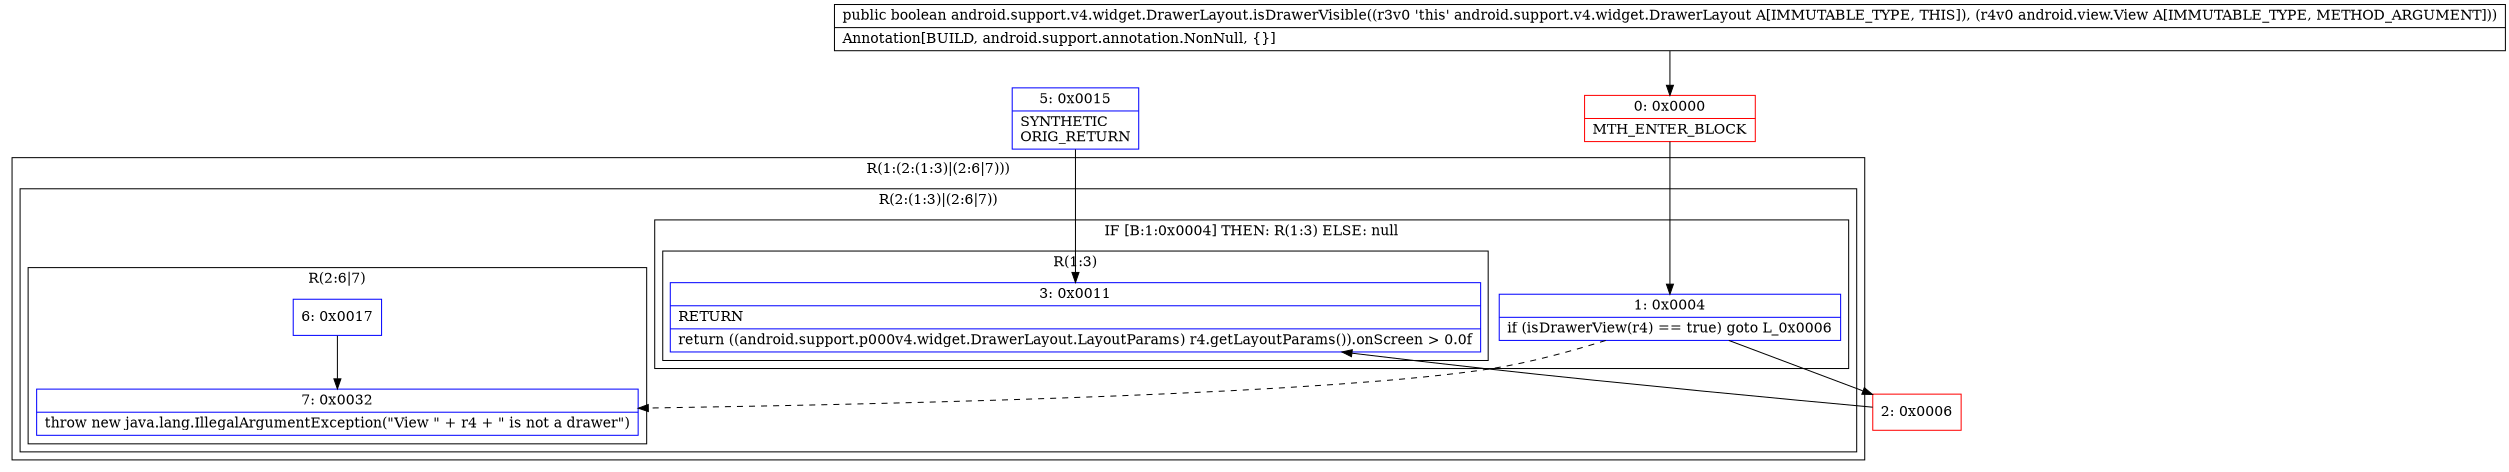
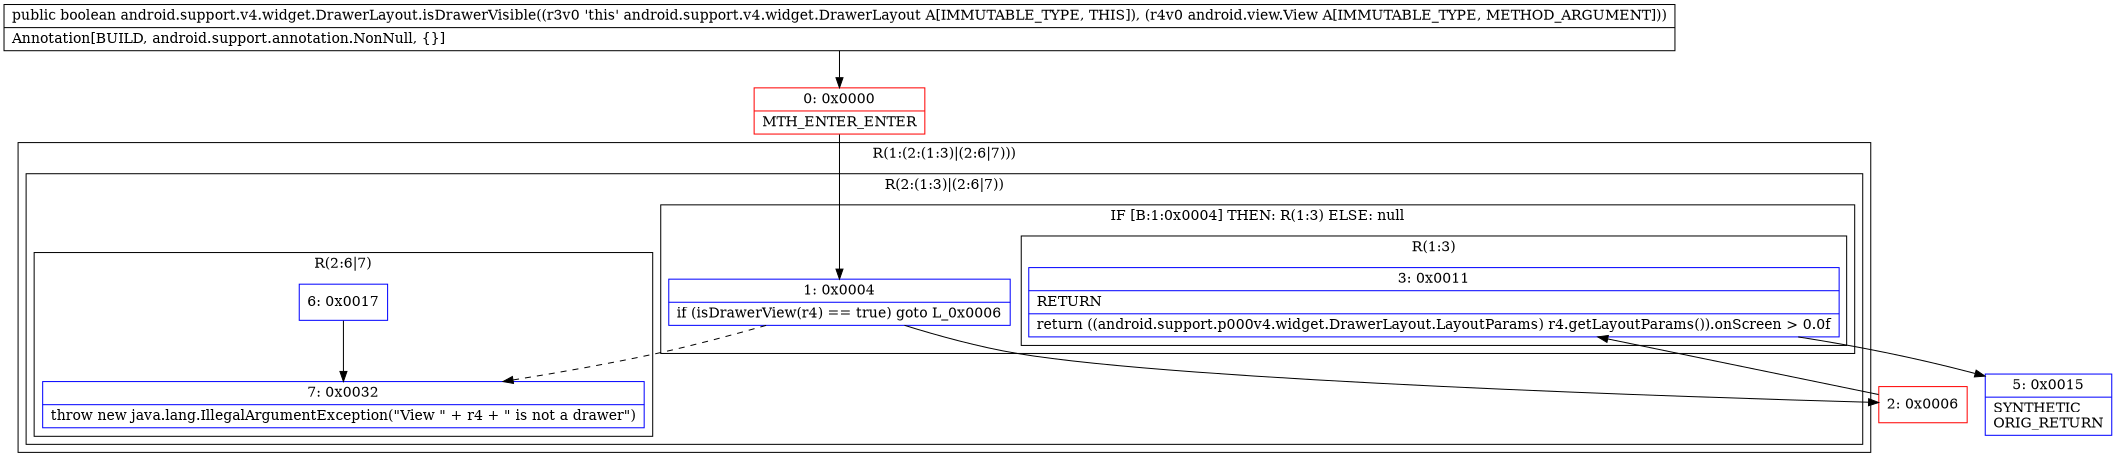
(1670, 130) -> (839, 122)
(1075, 211) -> (1887, 353)
